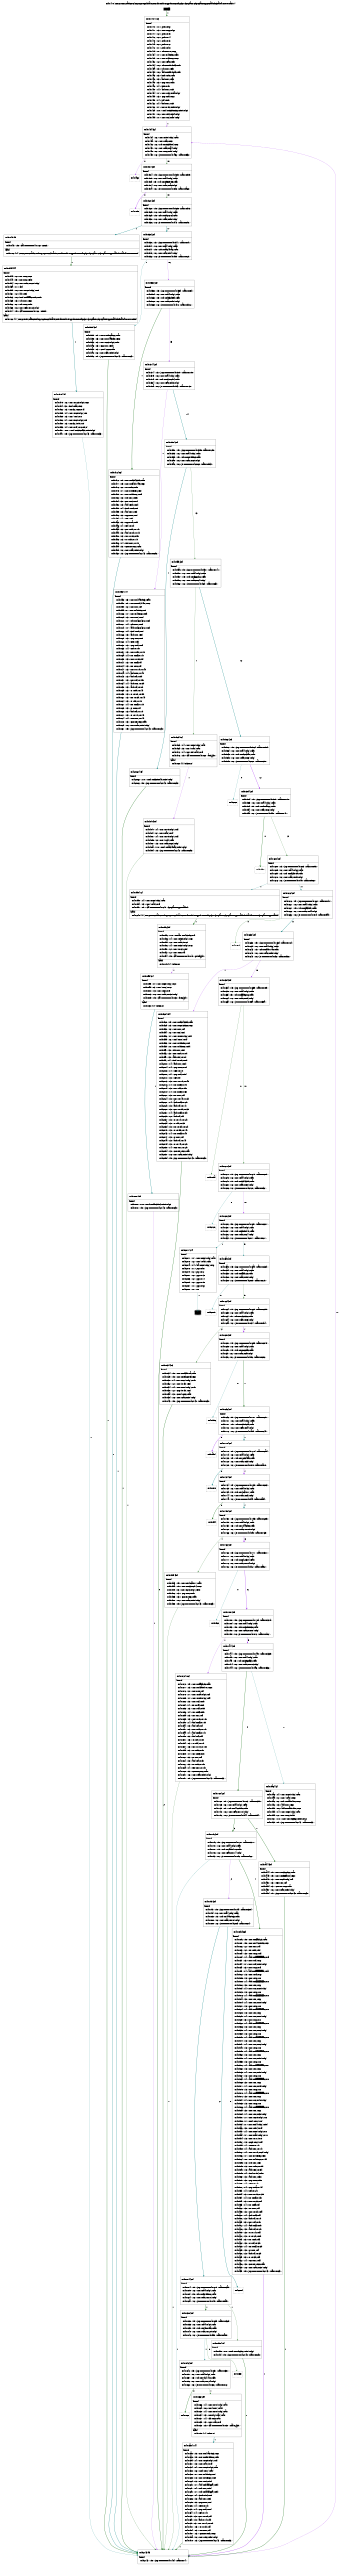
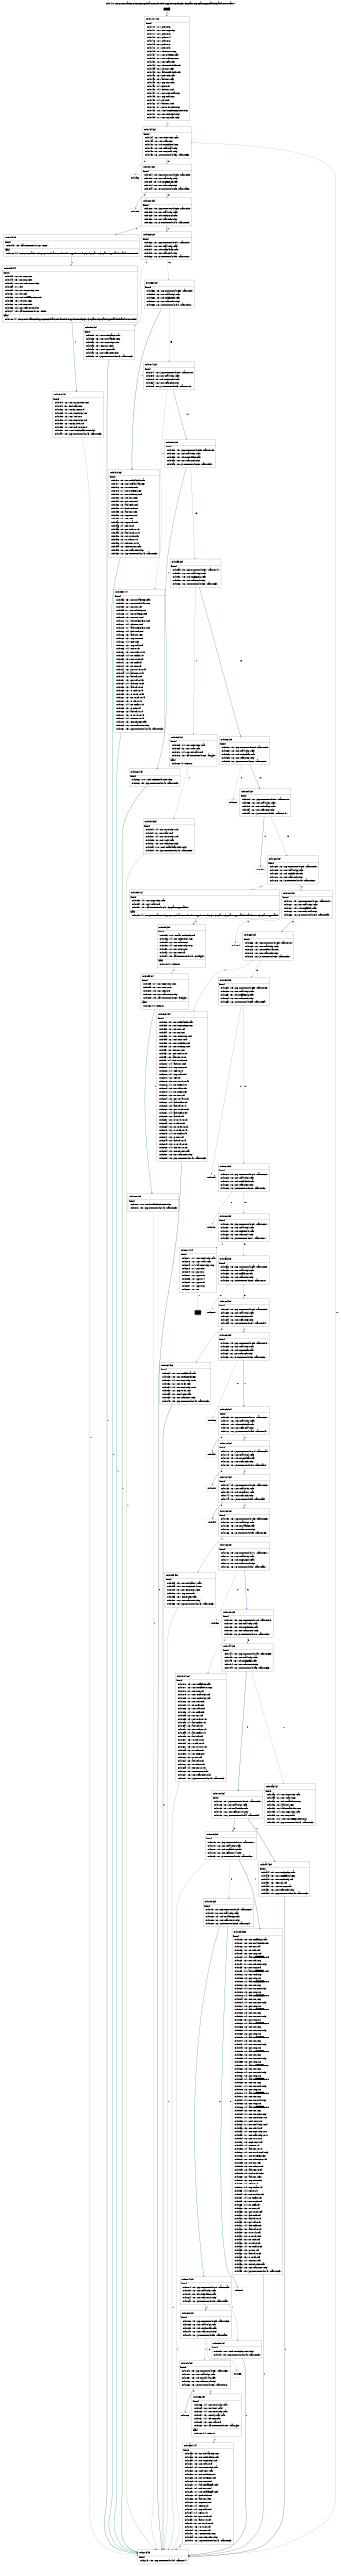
(244, 1539) -> none
